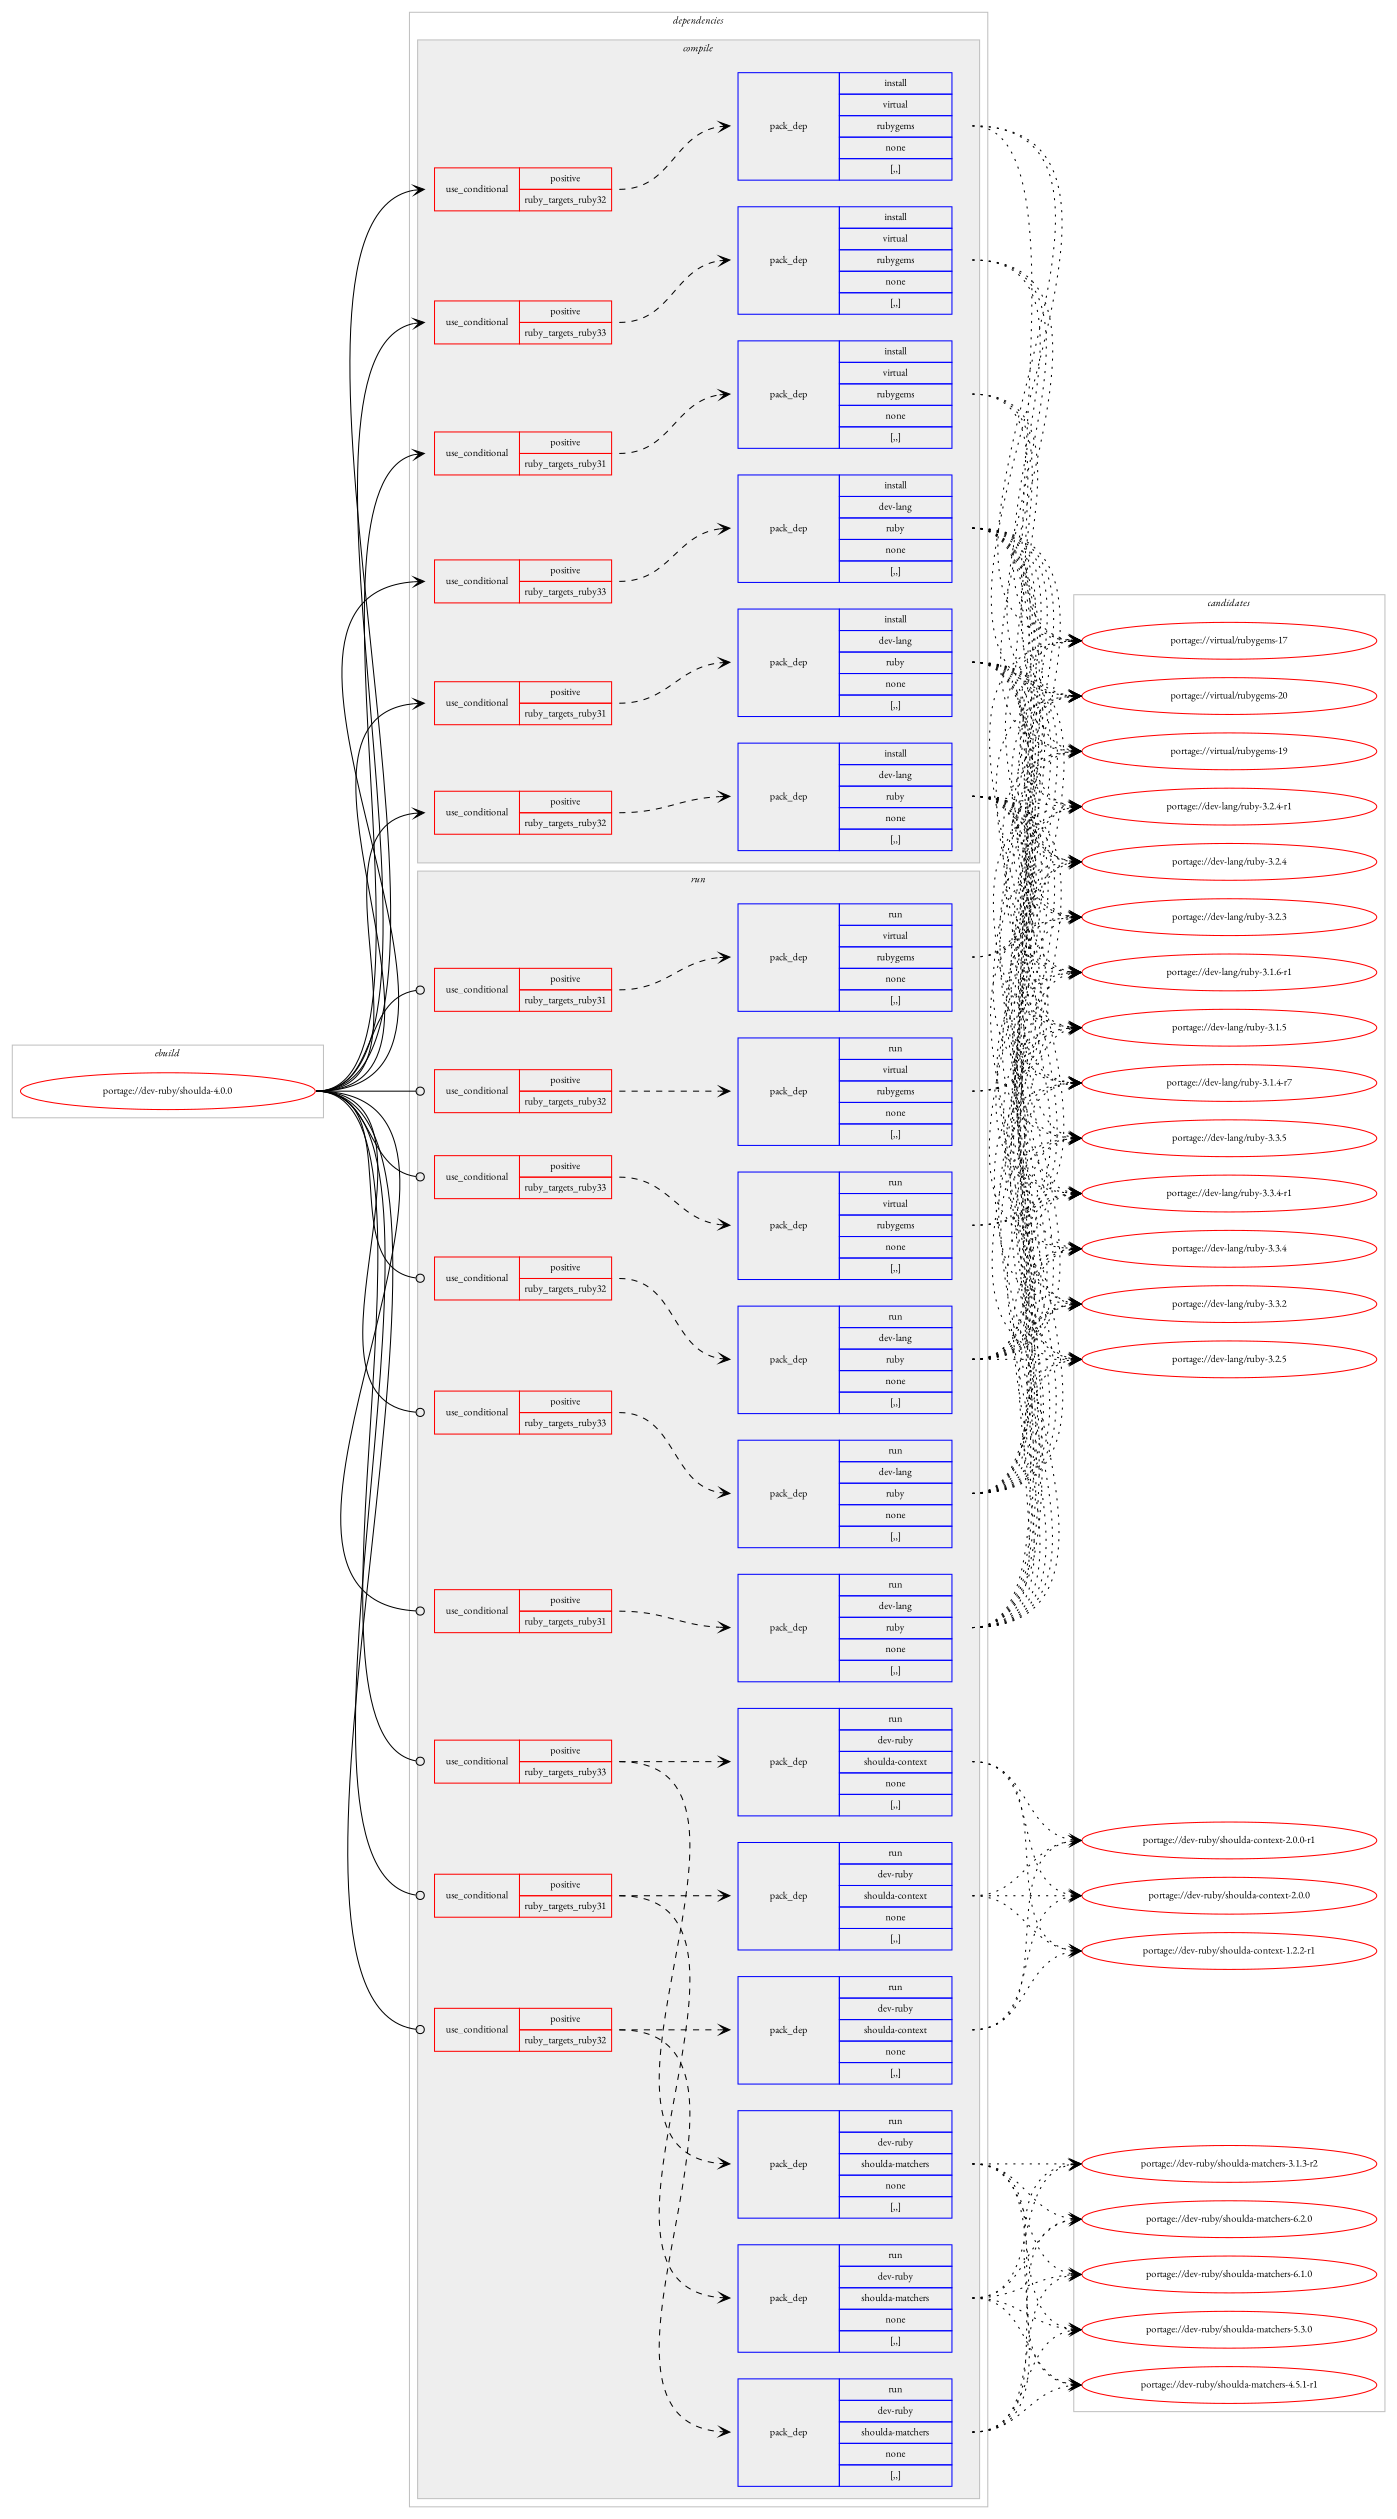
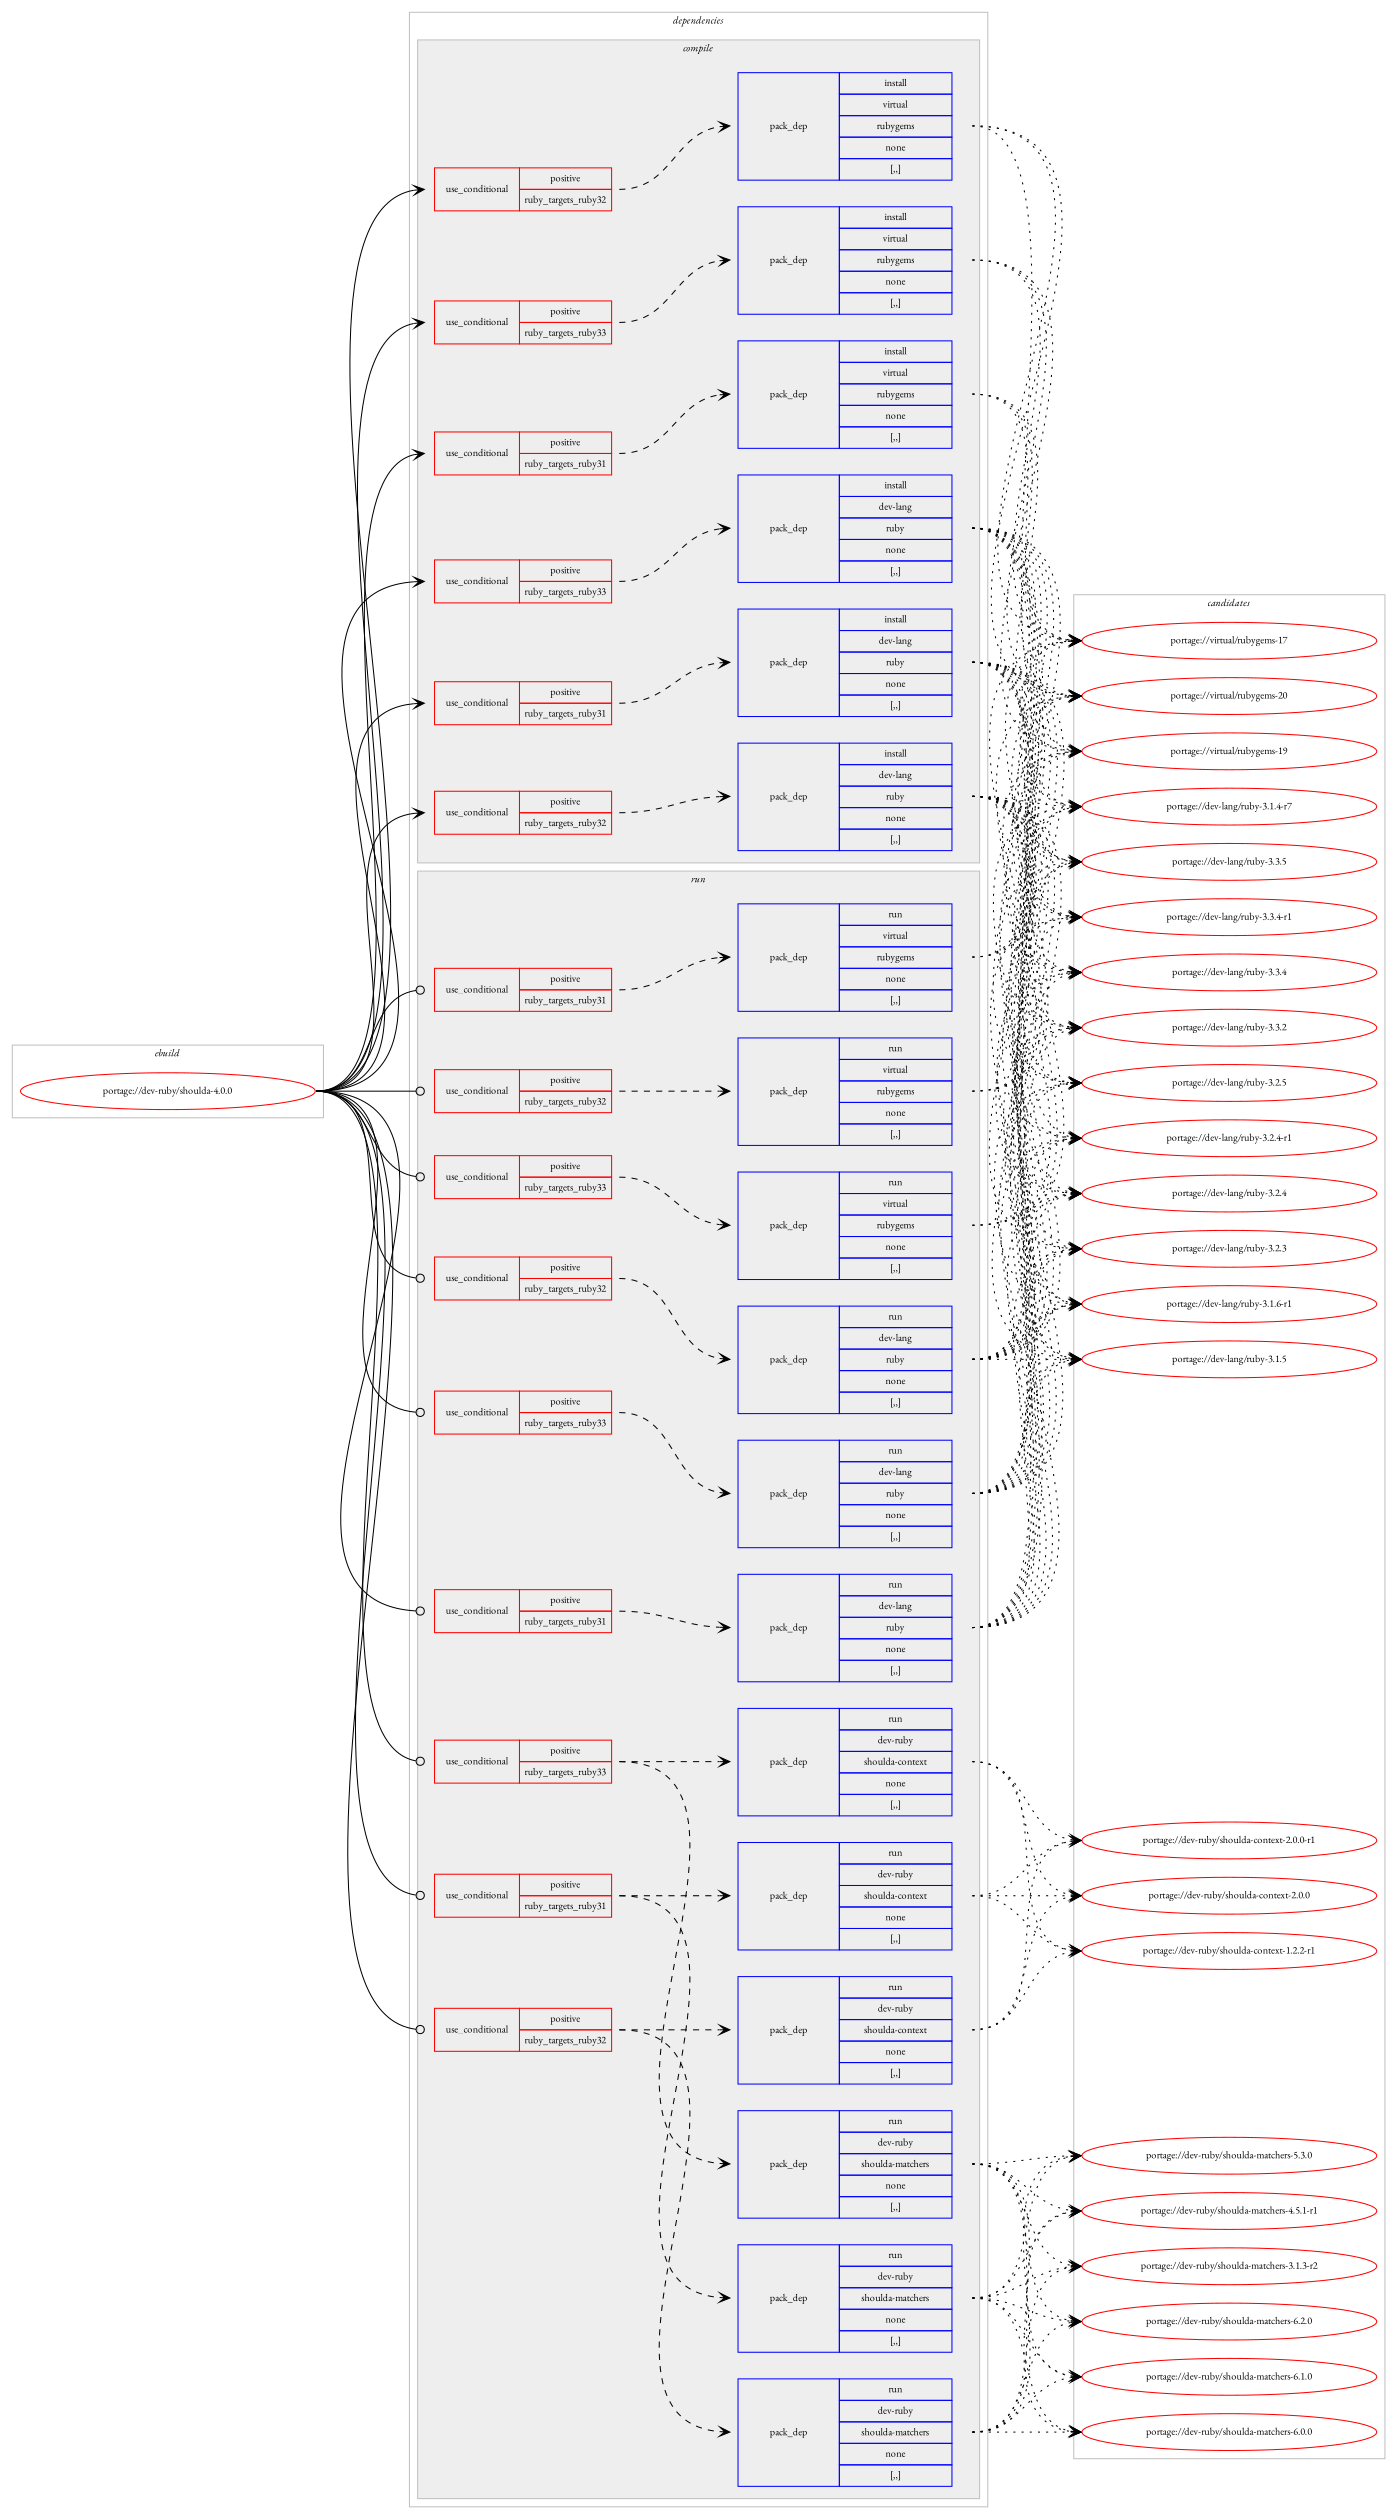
none -> (1229, 2432)
